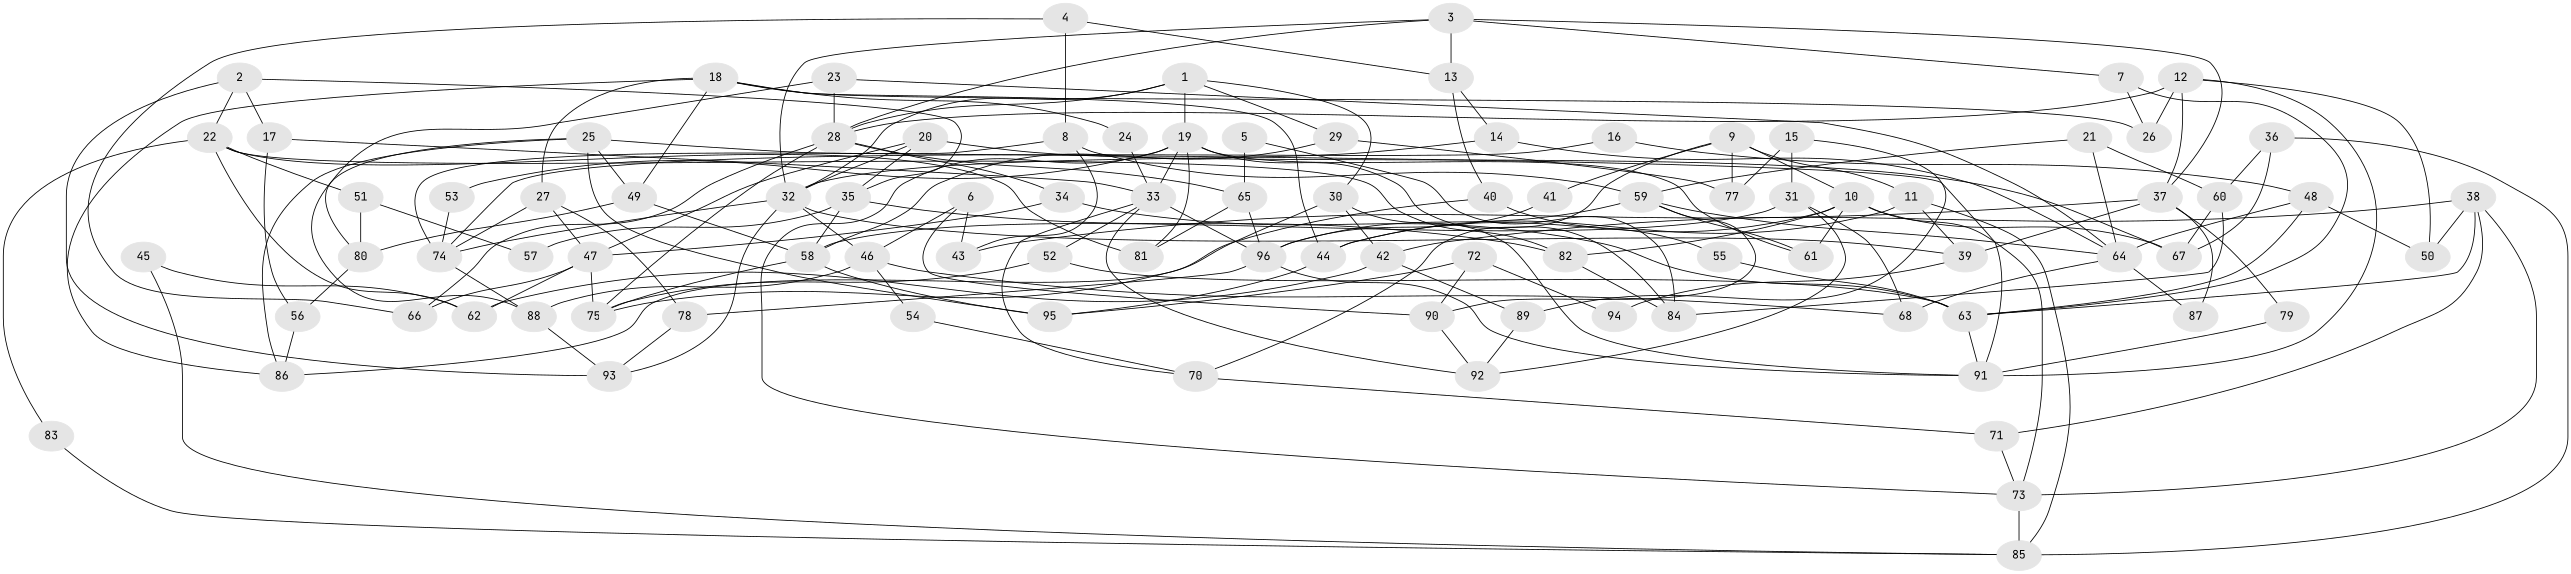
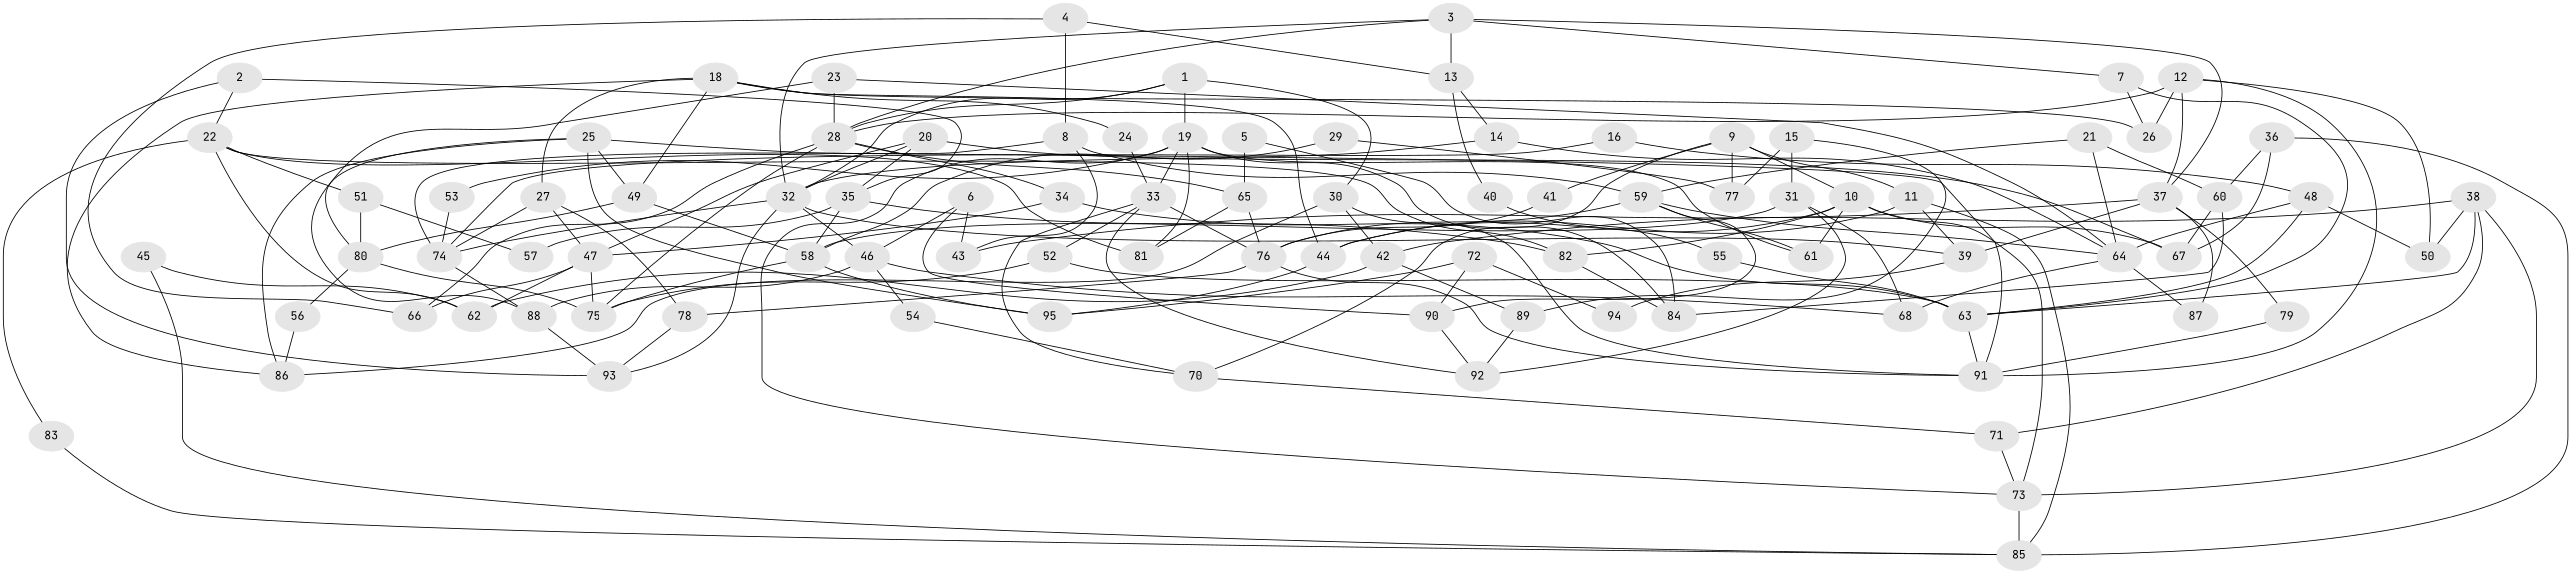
(1261, 107) -> none
(269, 138) -> none
(1264, 257) -> (1264, 257)
(852, 293) -> (469, 283)
